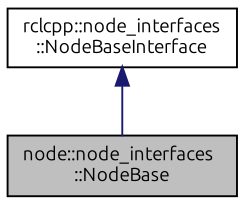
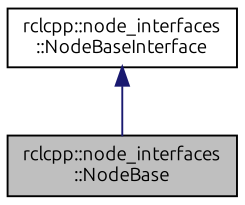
(122, 166) -> (122, 166)
